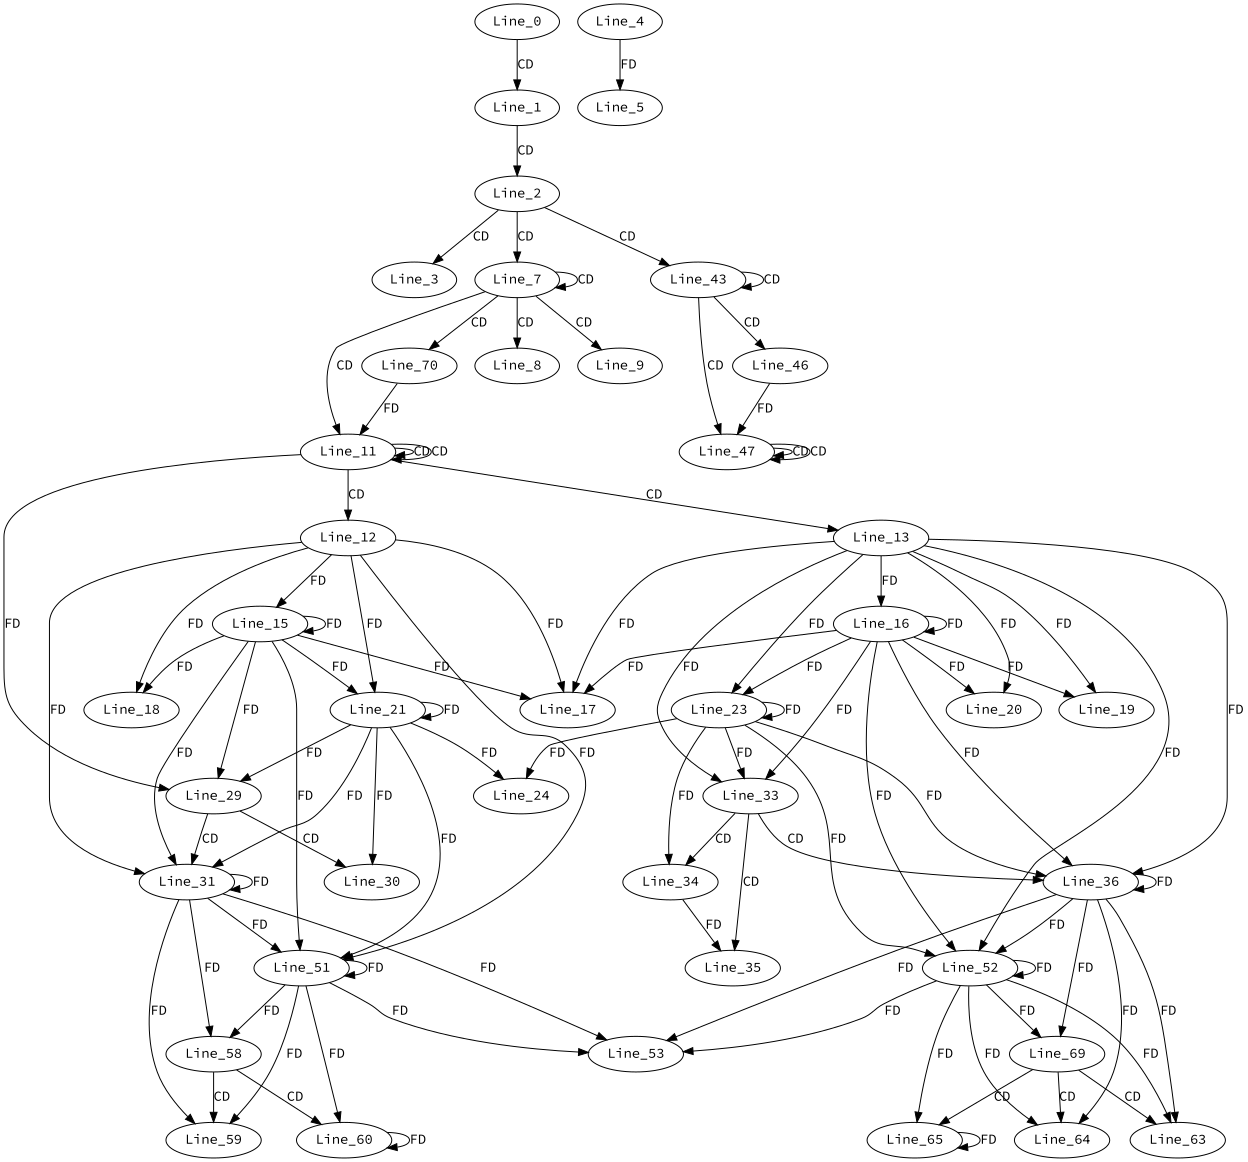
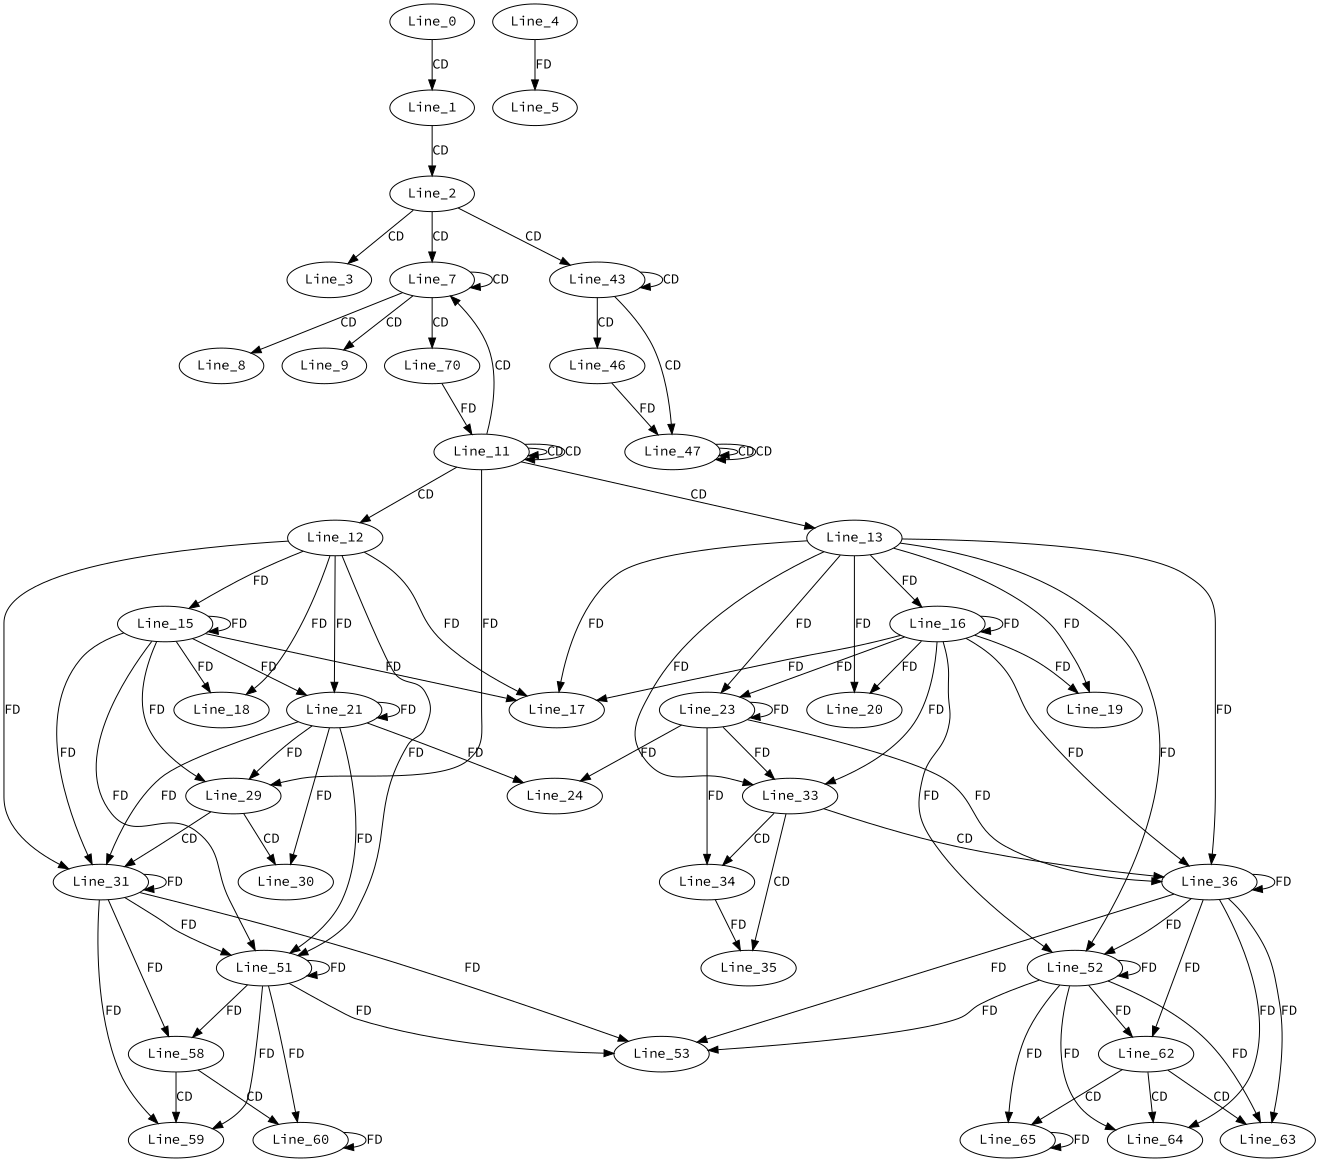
(372, 332) -> (492, 364)
(830, 850) -> none
(1057, 1054) -> (1146, 1054)
